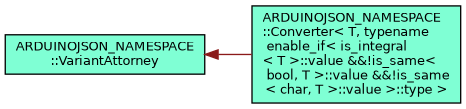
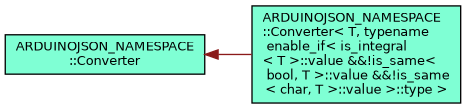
(105, 54) -> (105, 54)
